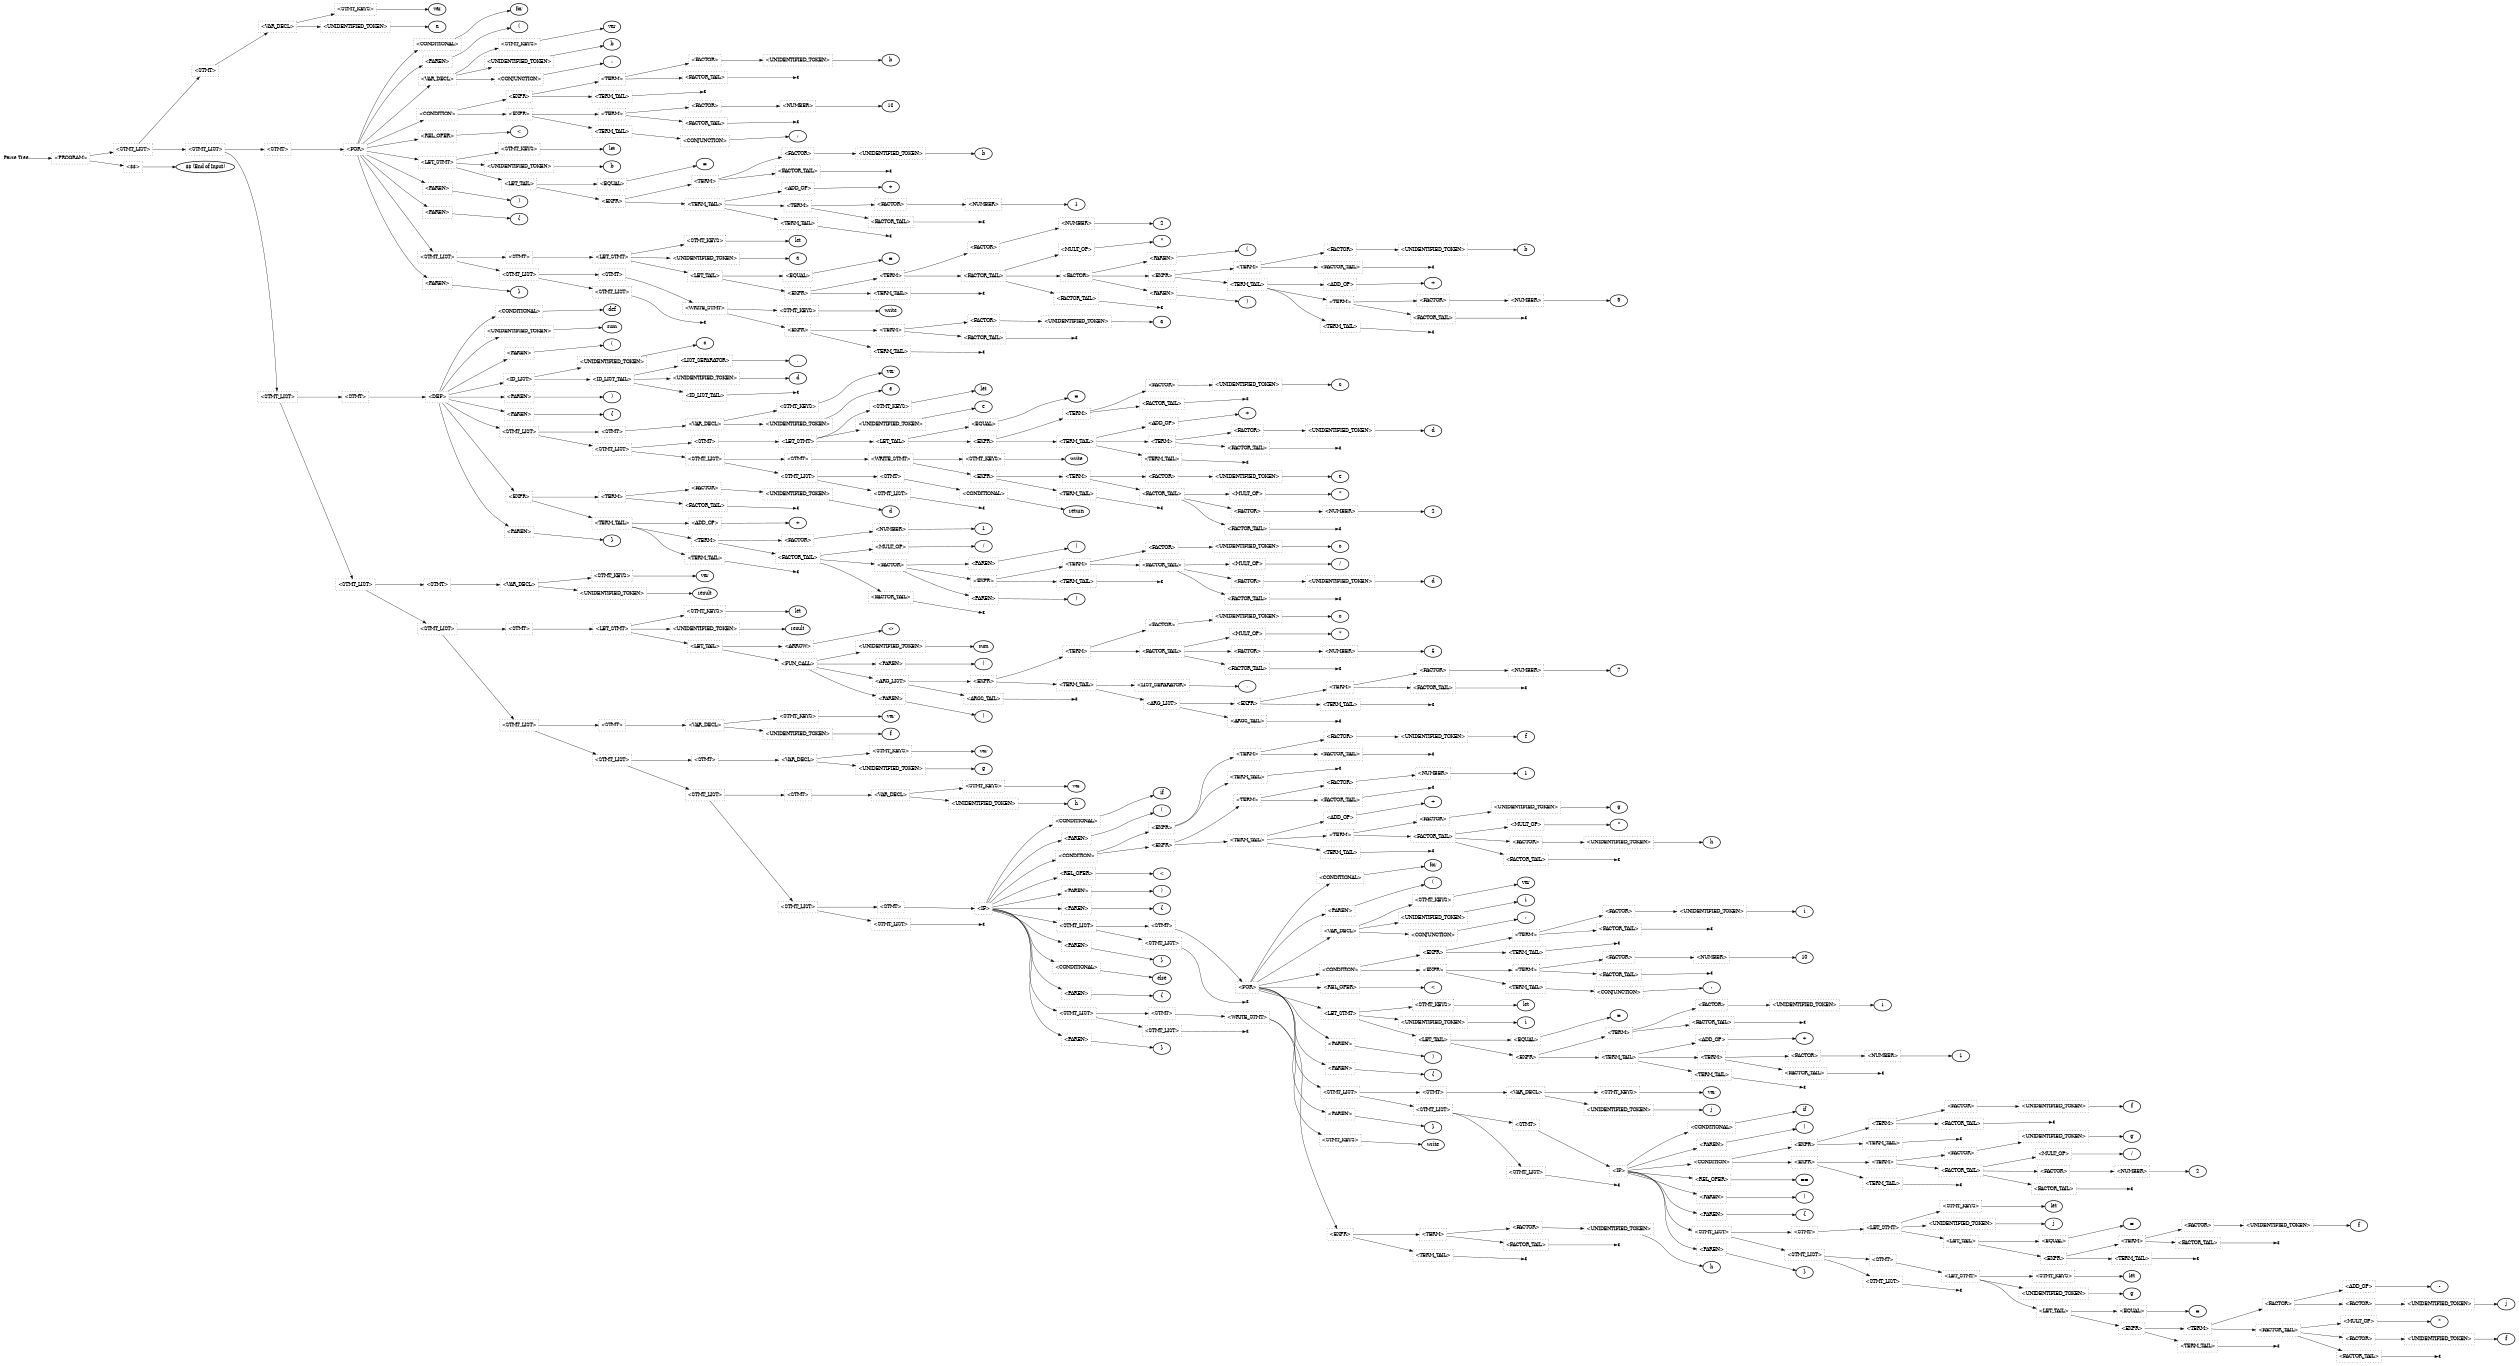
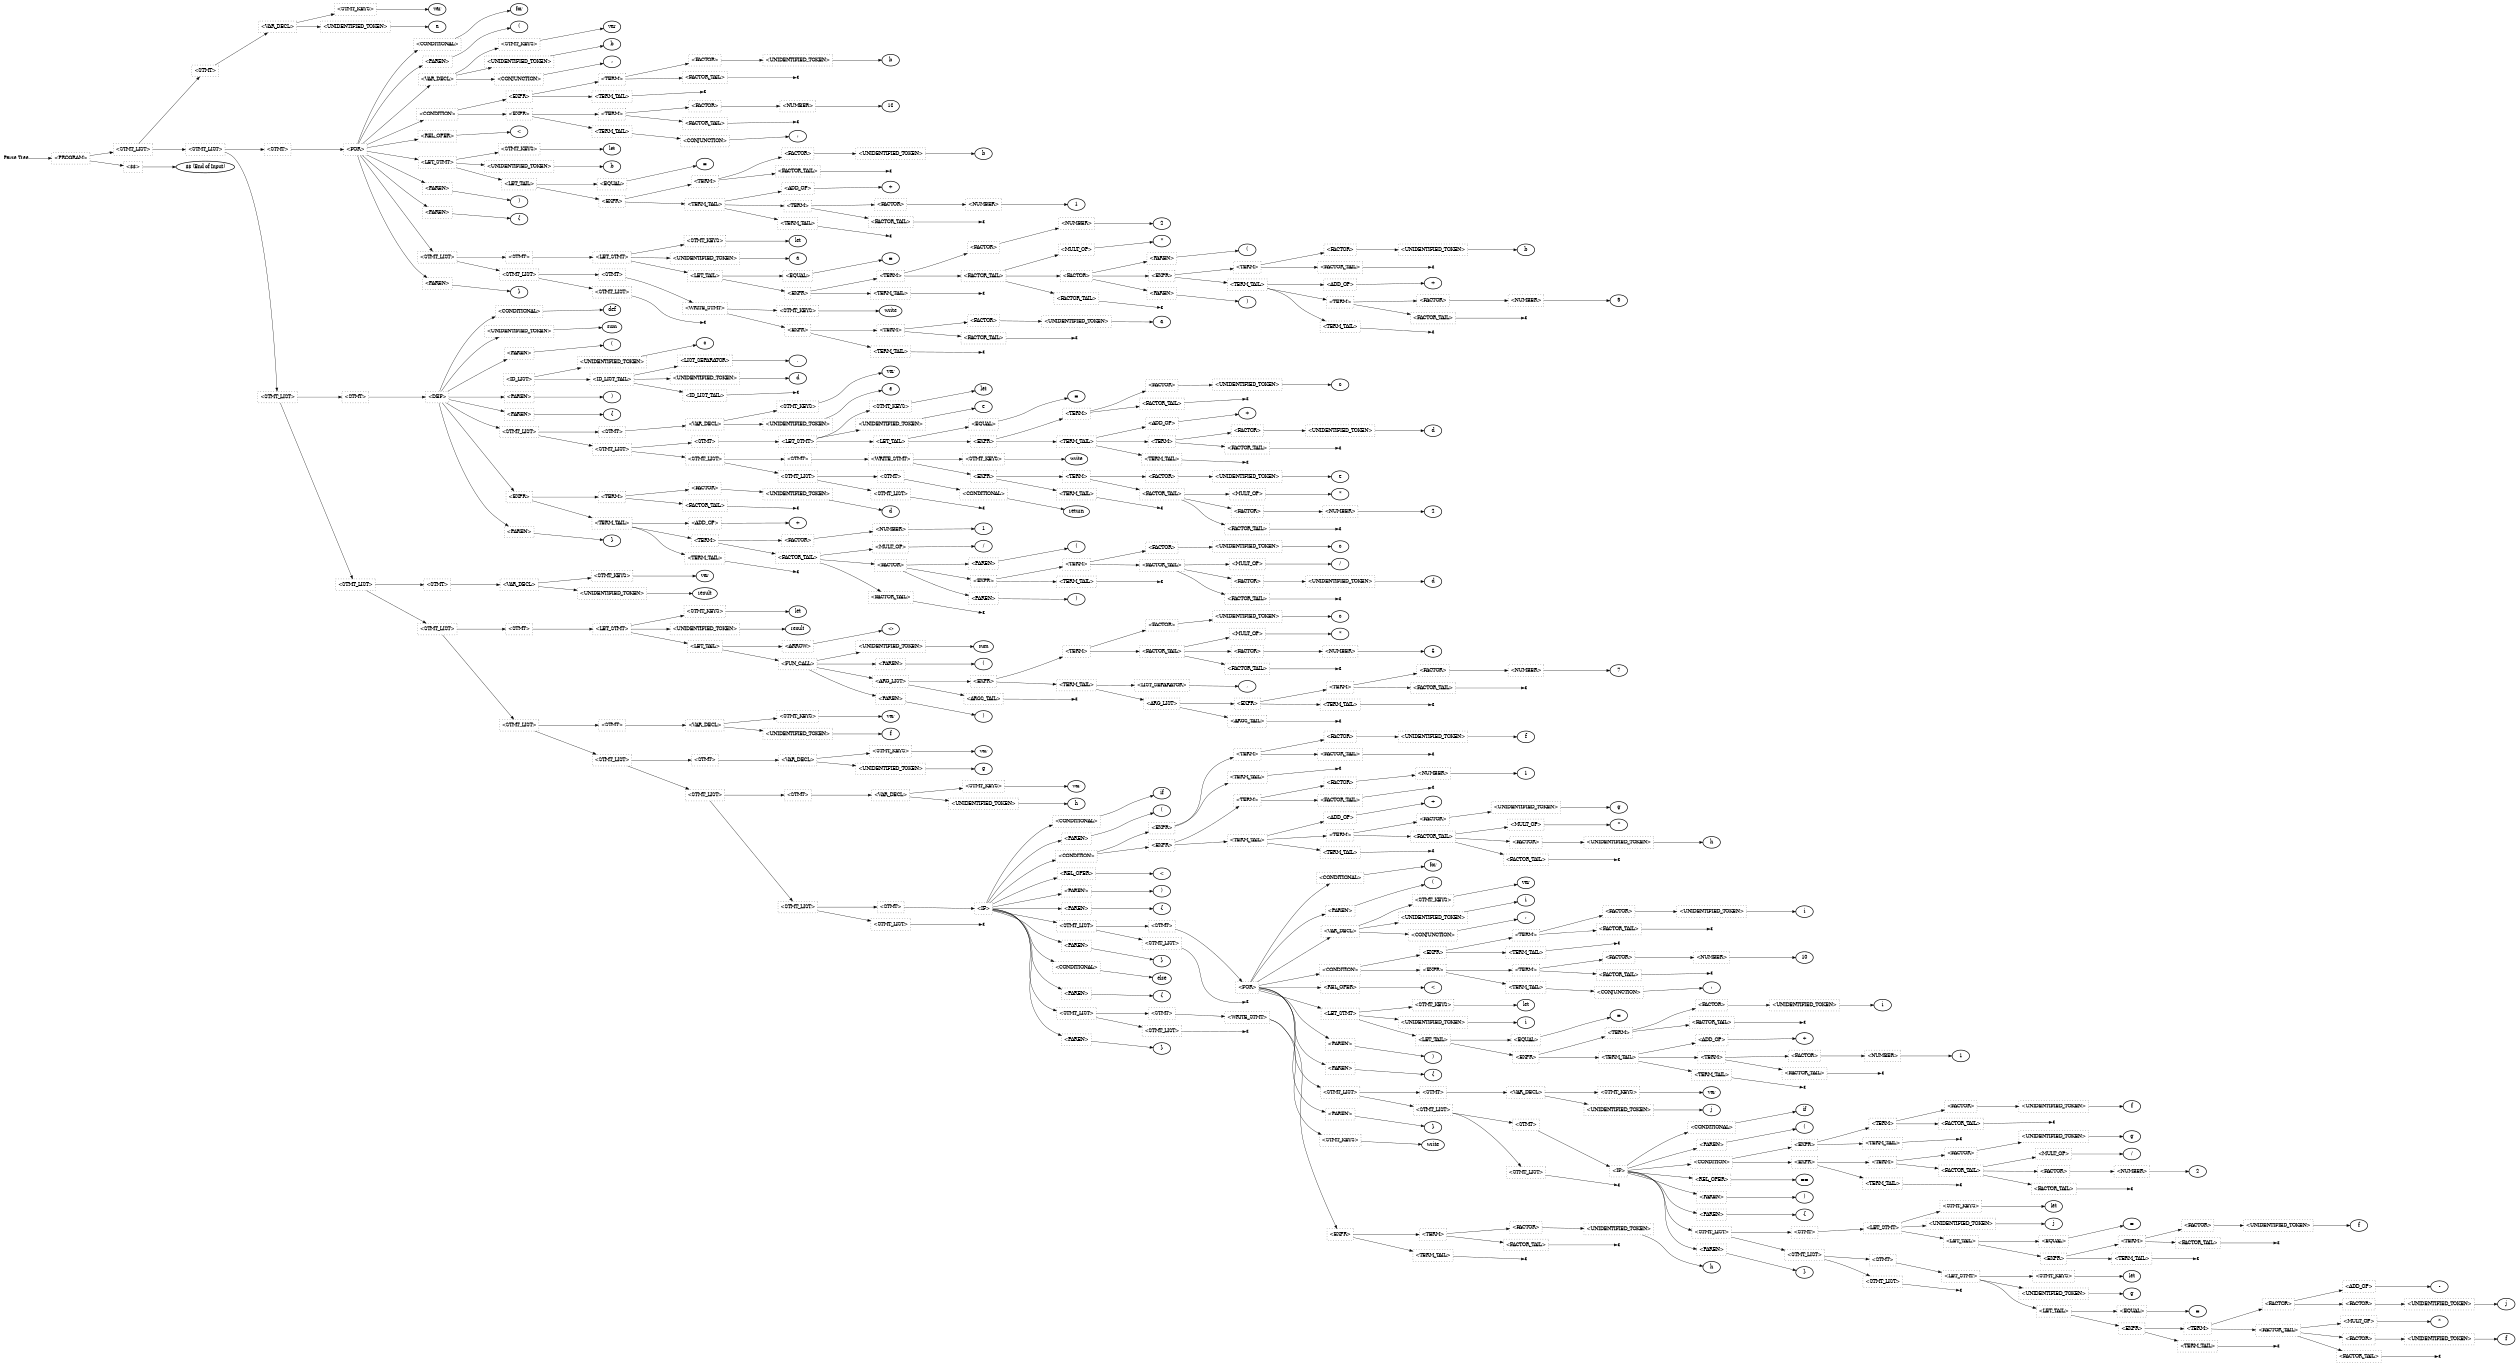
(475, 389) -> none
